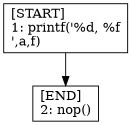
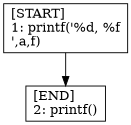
(66, 104) -> (66, 104)
